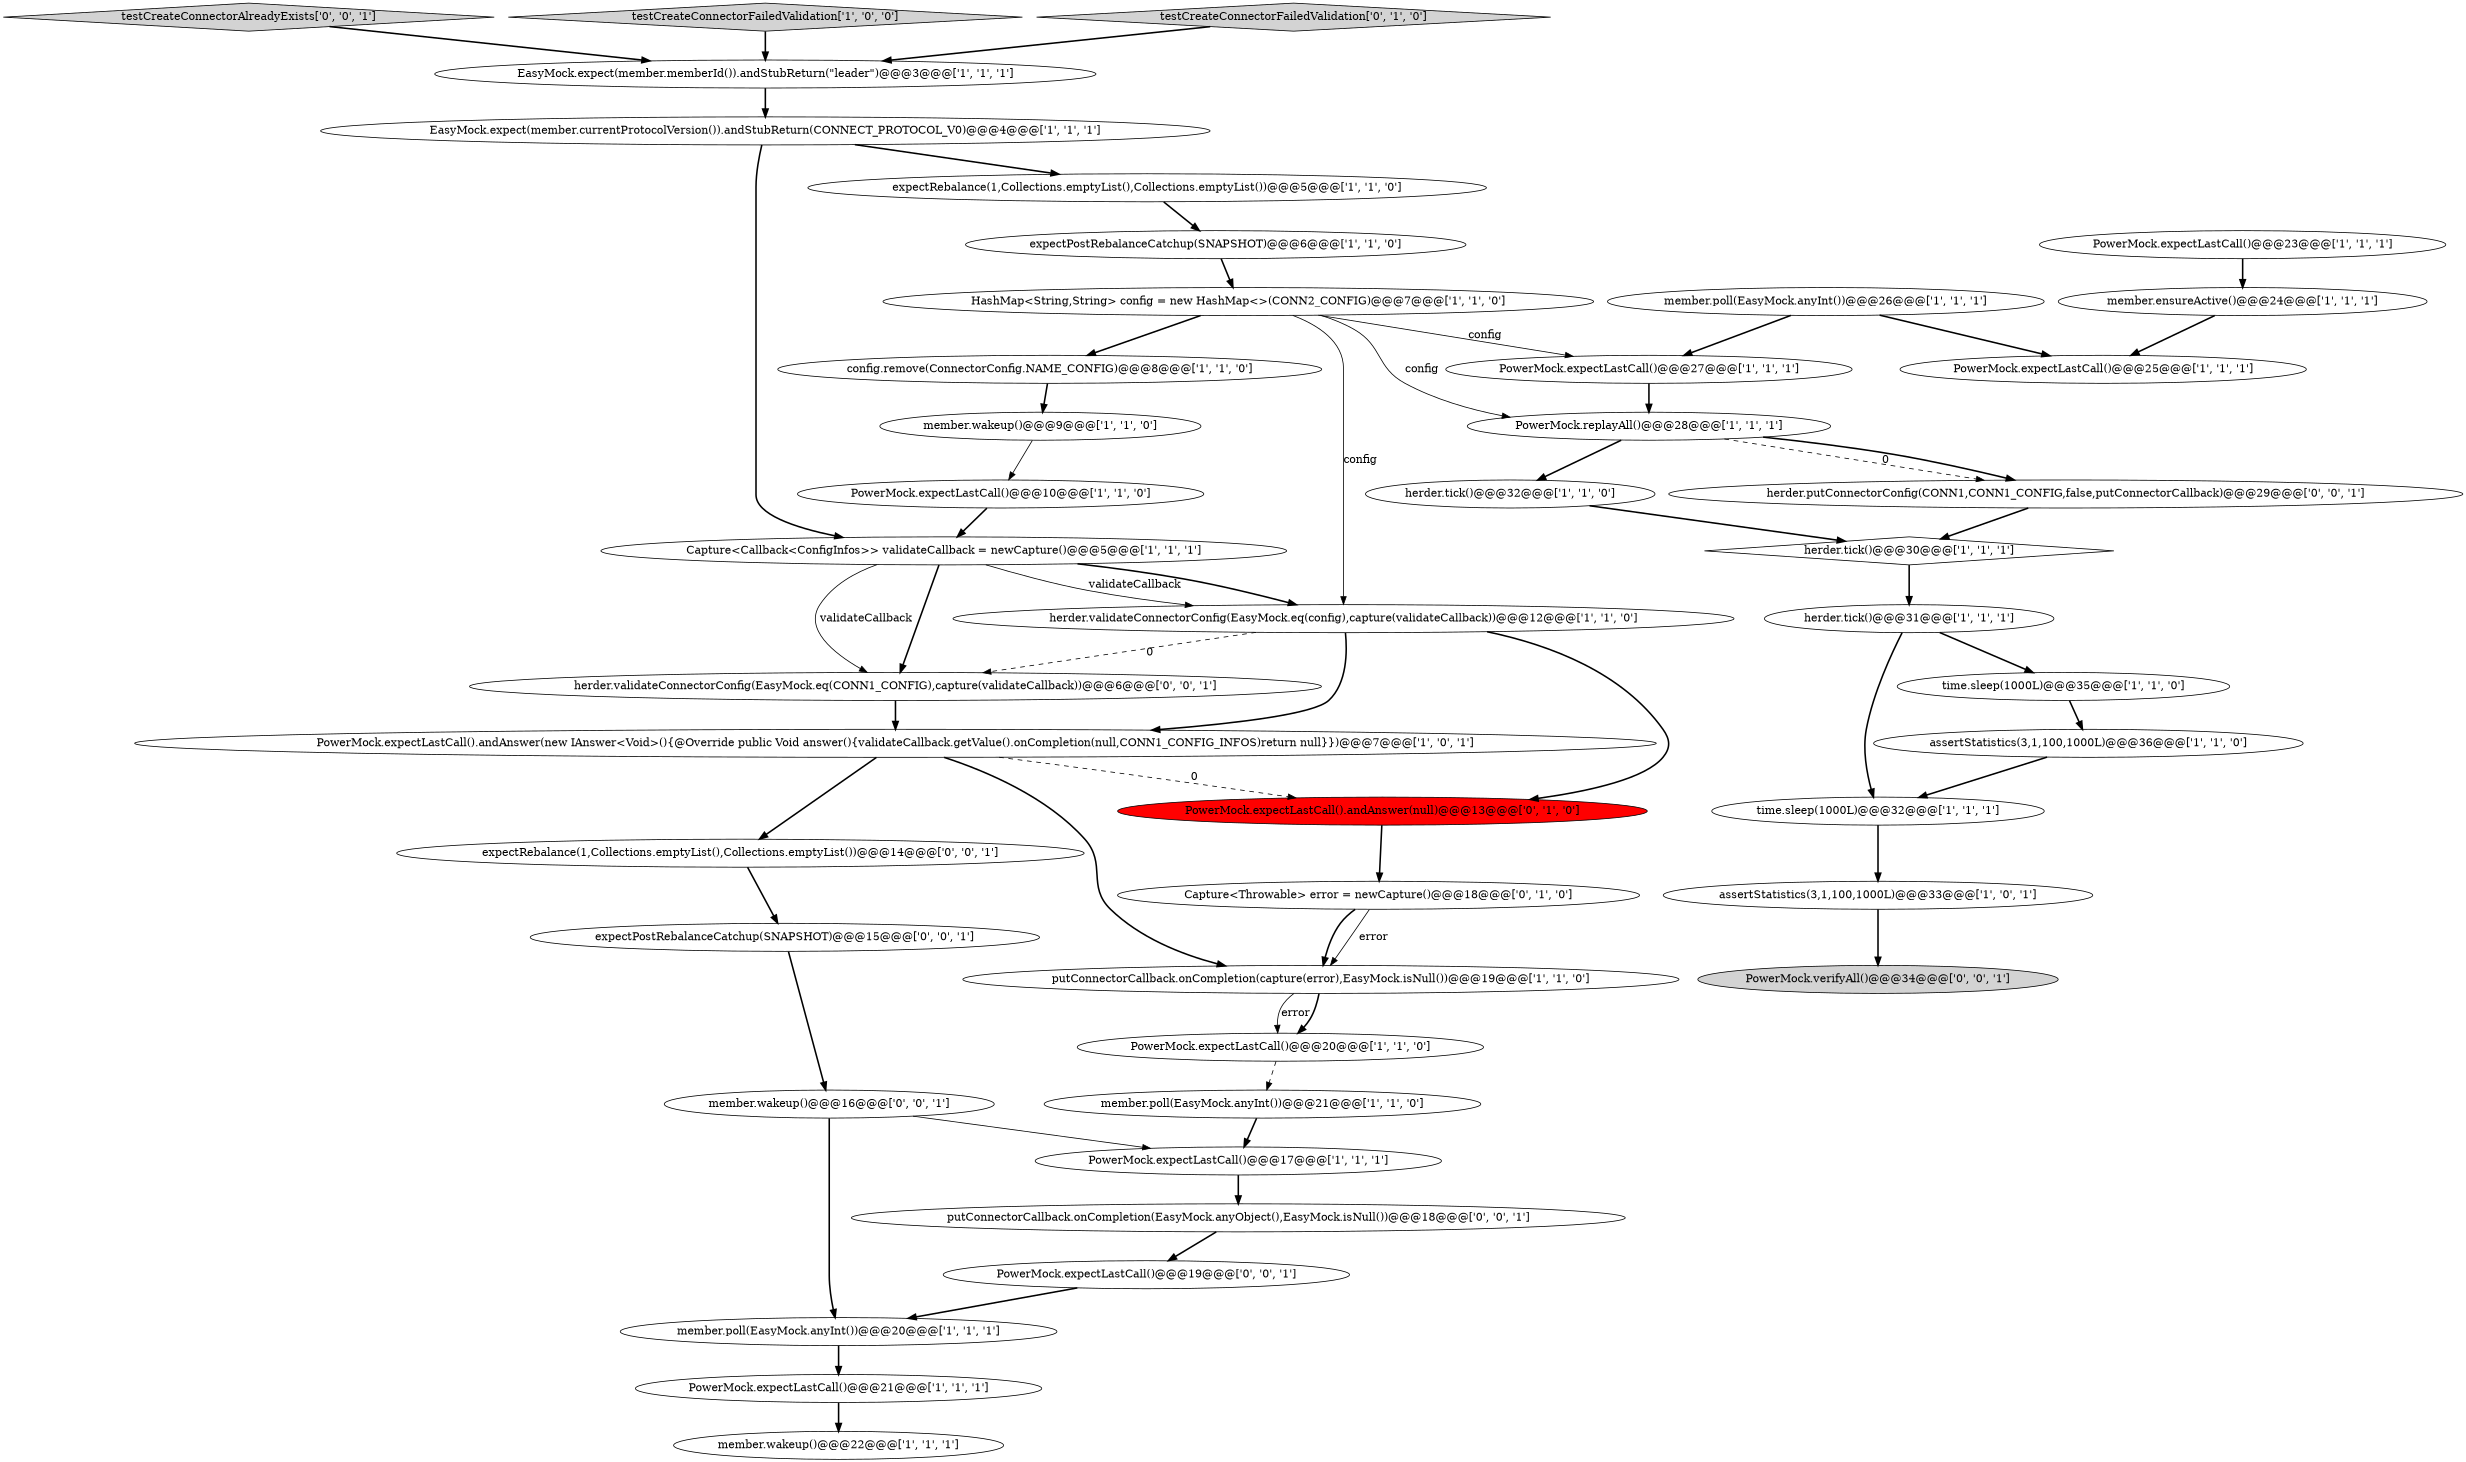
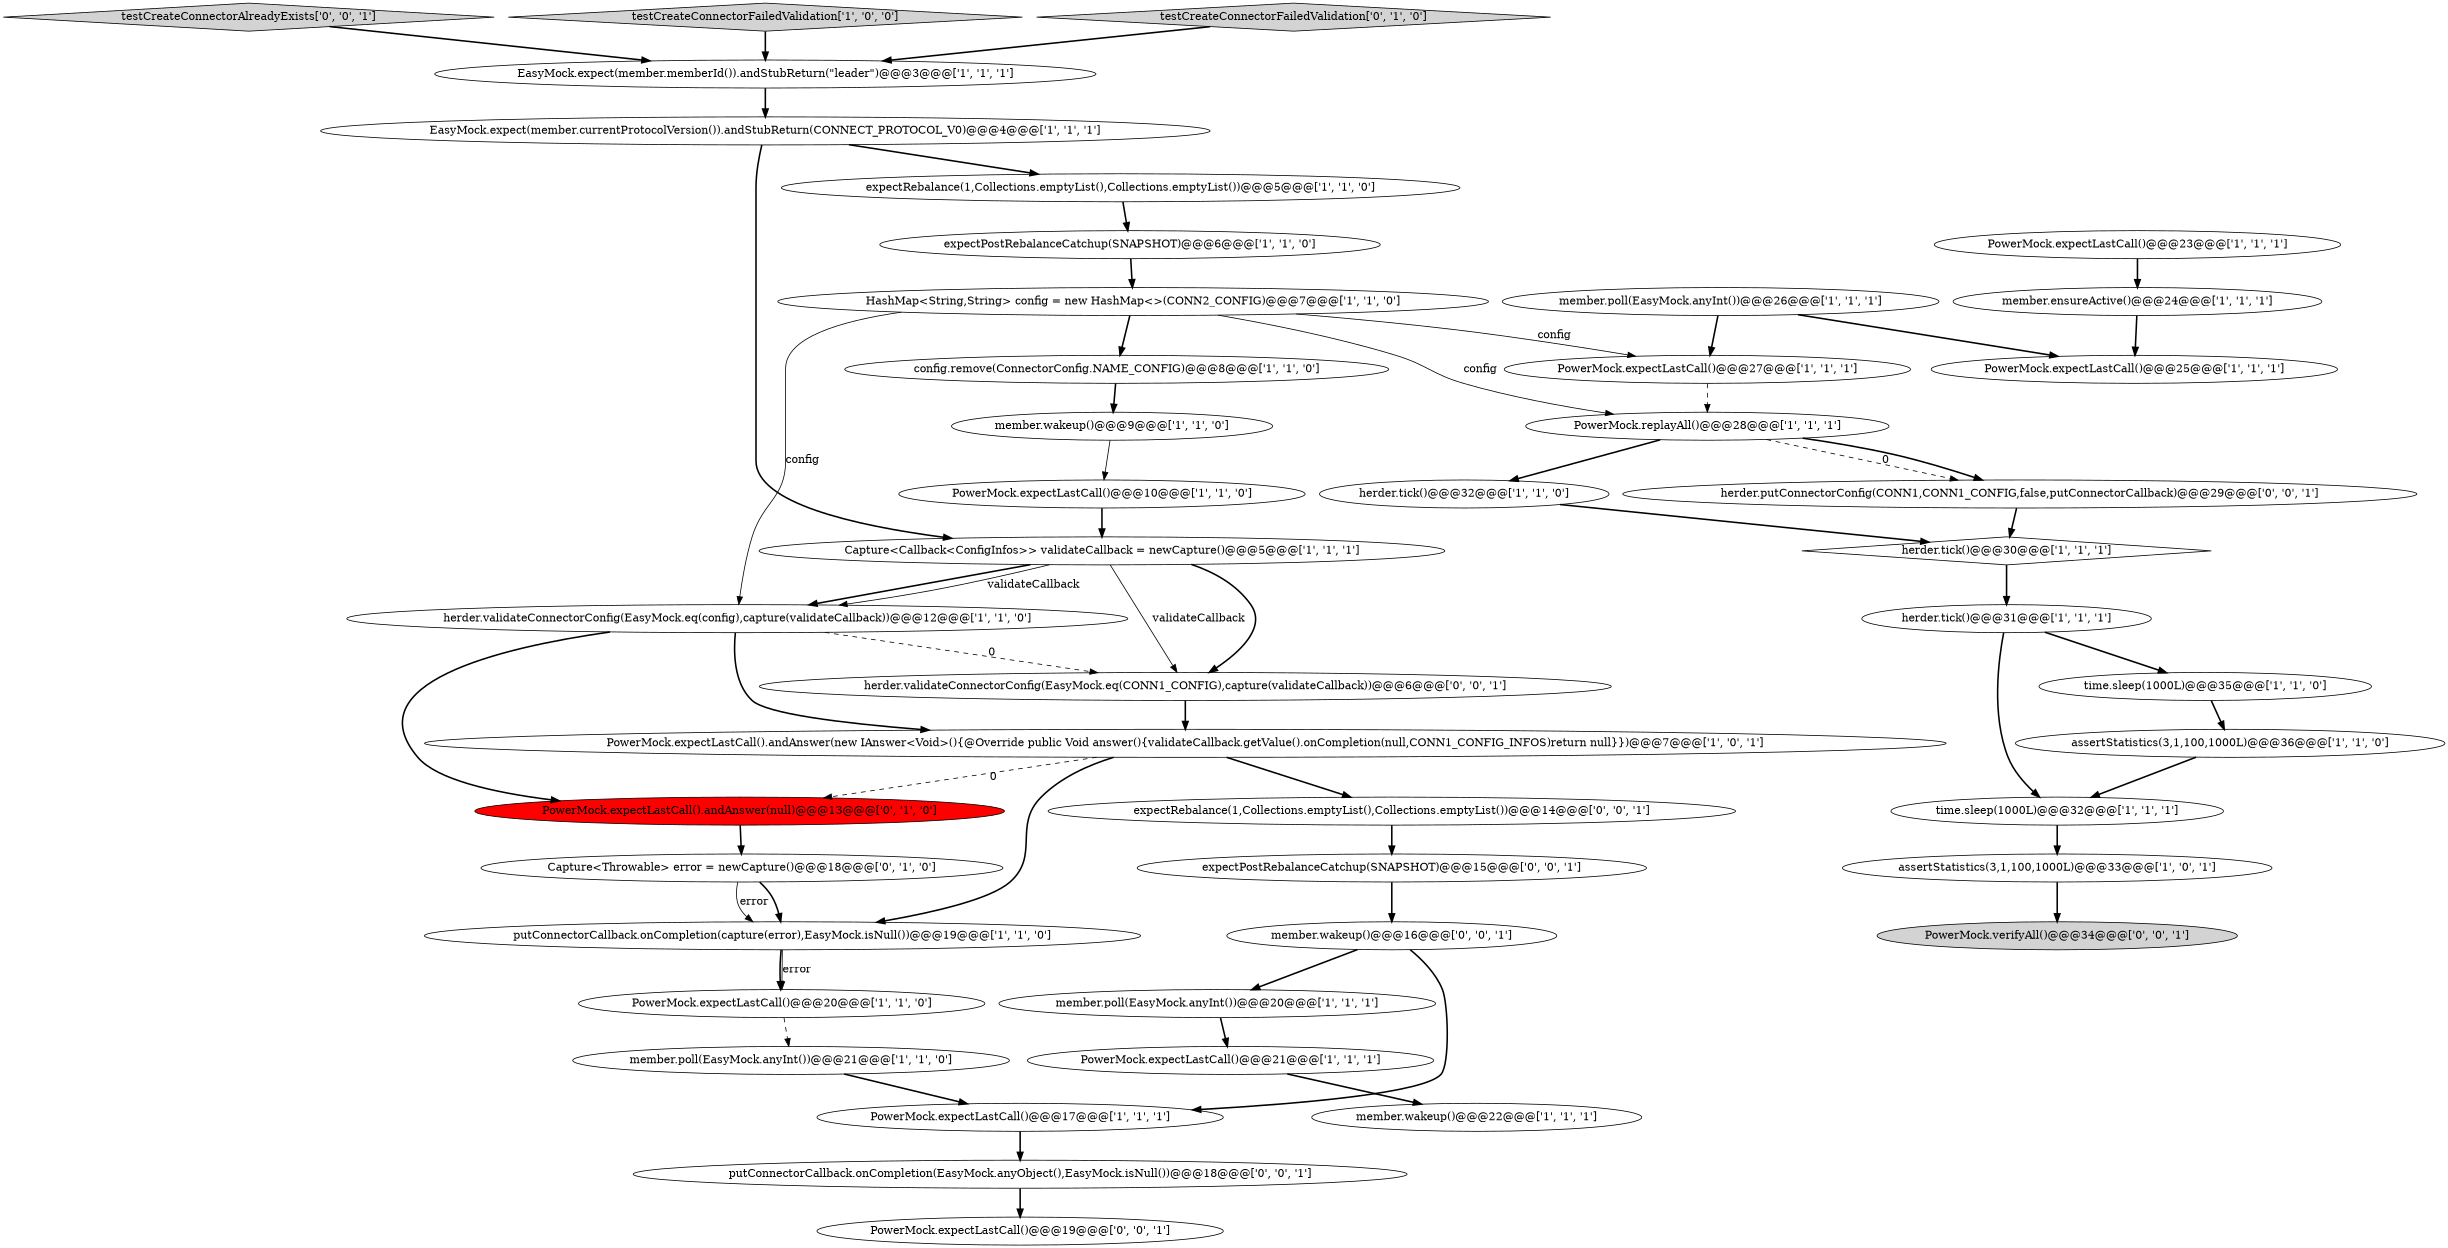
(1649, 394) -> (1707, 394)
(1028, 1132) -> (1391, 1091)
(997, 1302) -> none
